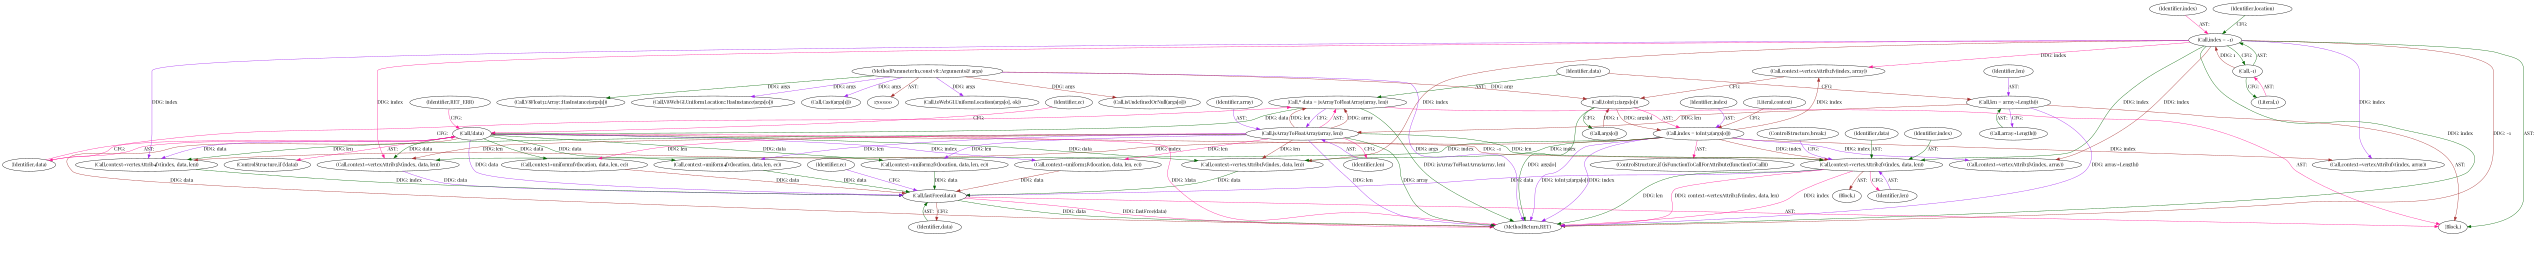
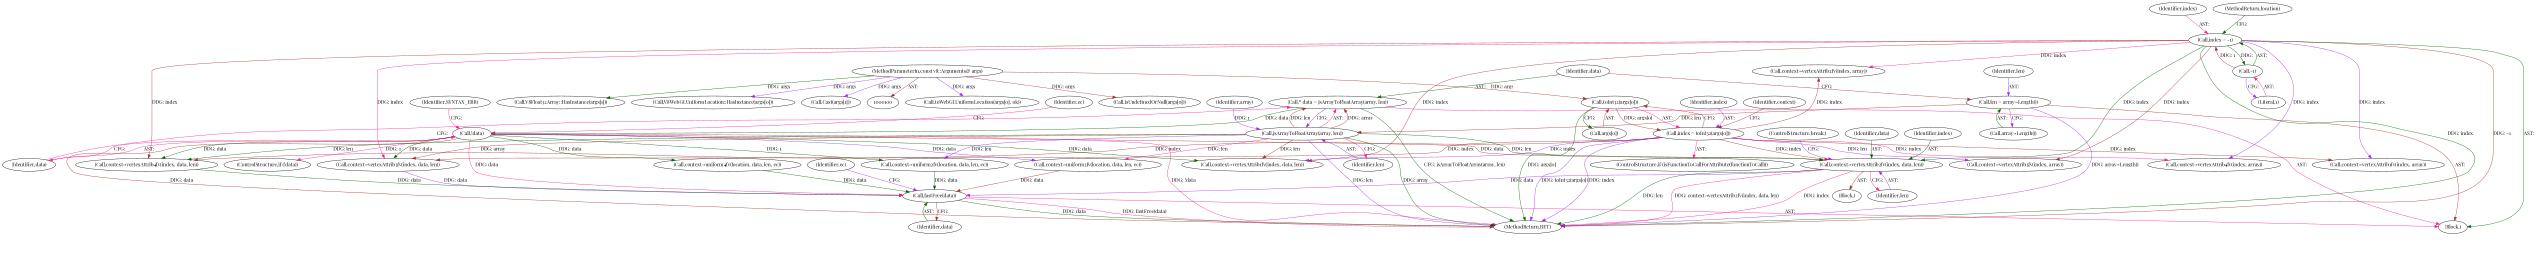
(2253, 9) -> (2253, 9)
(1128, 45) -> (1128, 45)
(2248, 56) -> (2248, 56)
(1714, 87) -> (1691, 113)
(1414, 88) -> none
(2247, 88) -> (2247, 88)
(450, 102) -> (450, 102)
(883, 102) -> (883, 102)
(1775, 102) -> (1775, 102)
(1242, 118) -> (1242, 118)
(1611, 118) -> (1611, 118)
(957, 141) -> none
(309, 142) -> (309, 142)
(393, 149) -> (393, 149)
(493, 149) -> (493, 149)
(774, 149) -> (774, 149)
(944, 149) -> (944, 149)
(1492, 149) -> (1492, 149)
(1857, 149) -> (1857, 149)
(1539, 151) -> (1486, 156)
(1052, 157) -> (1052, 157)
(574, 165) -> none
(1465, 165) -> (1465, 165)
none -> (2214, 165)
(409, 180) -> (409, 180)
(670, 189) -> (670, 189)
(1112, 191) -> none
